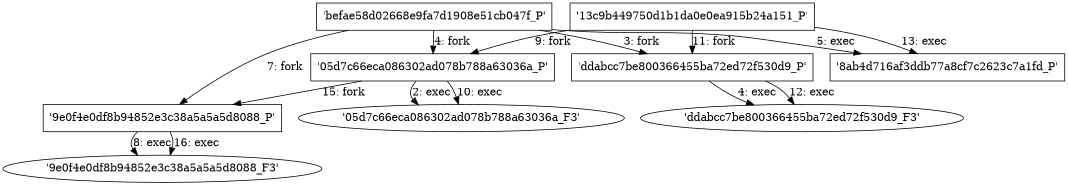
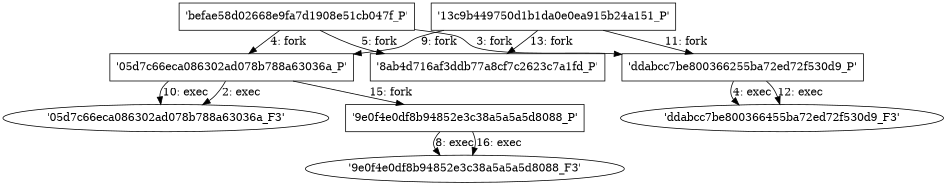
(836, 42) -> (379, 42)
(924, 42) -> (551, 42)
(263, 55) -> none
(692, 67) -> (743, 67)
